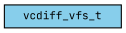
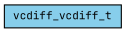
(63, 16) -> (63, 16)
